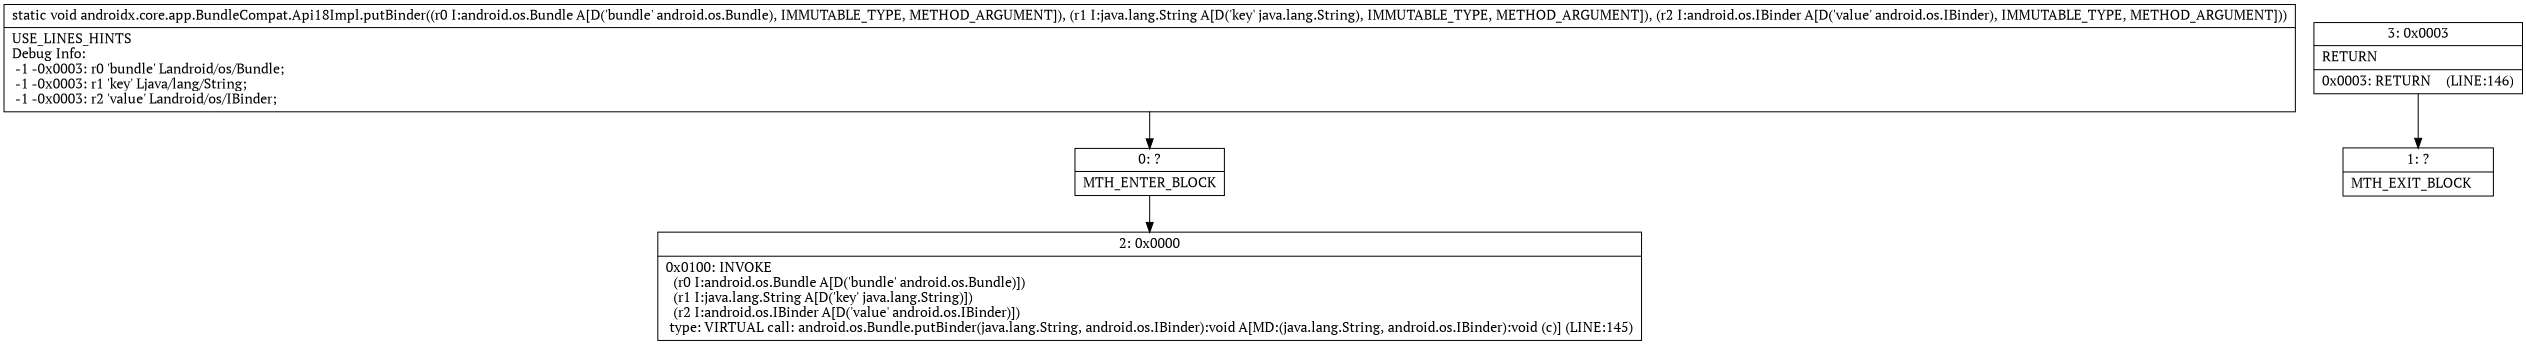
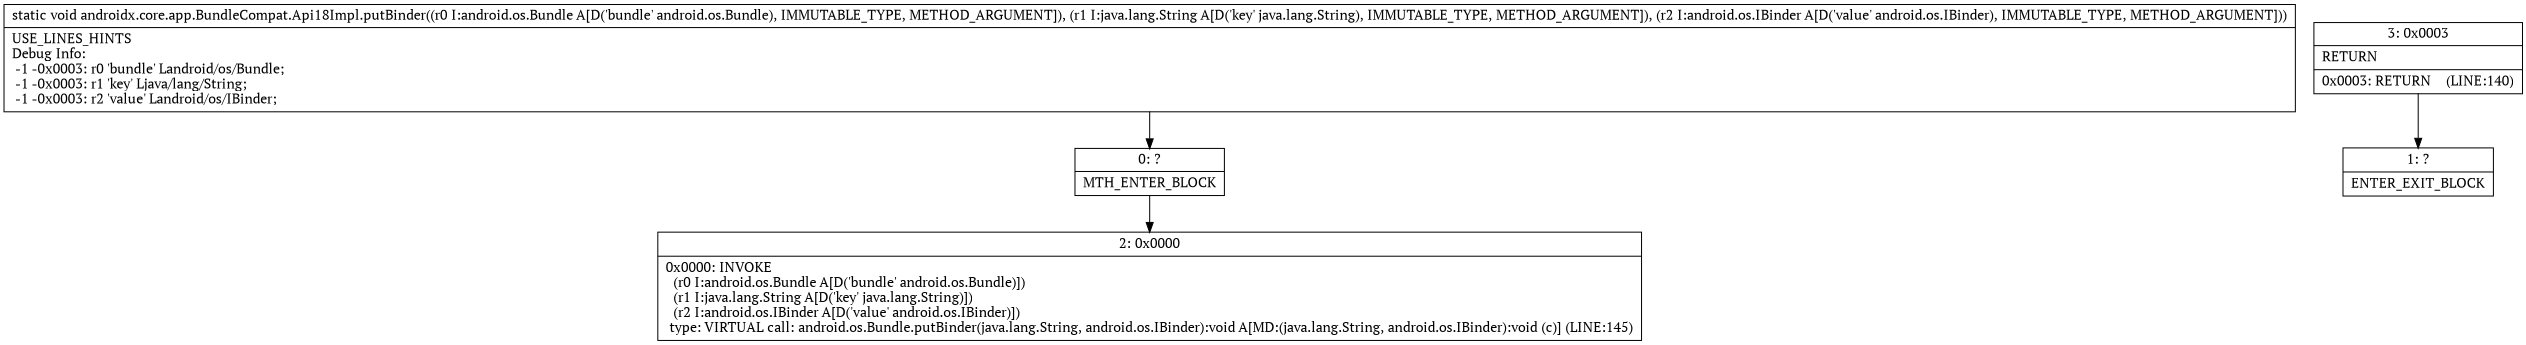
(2418, 81) -> (2418, 81)
(2412, 184) -> (2418, 184)
(723, 268) -> (723, 268)
